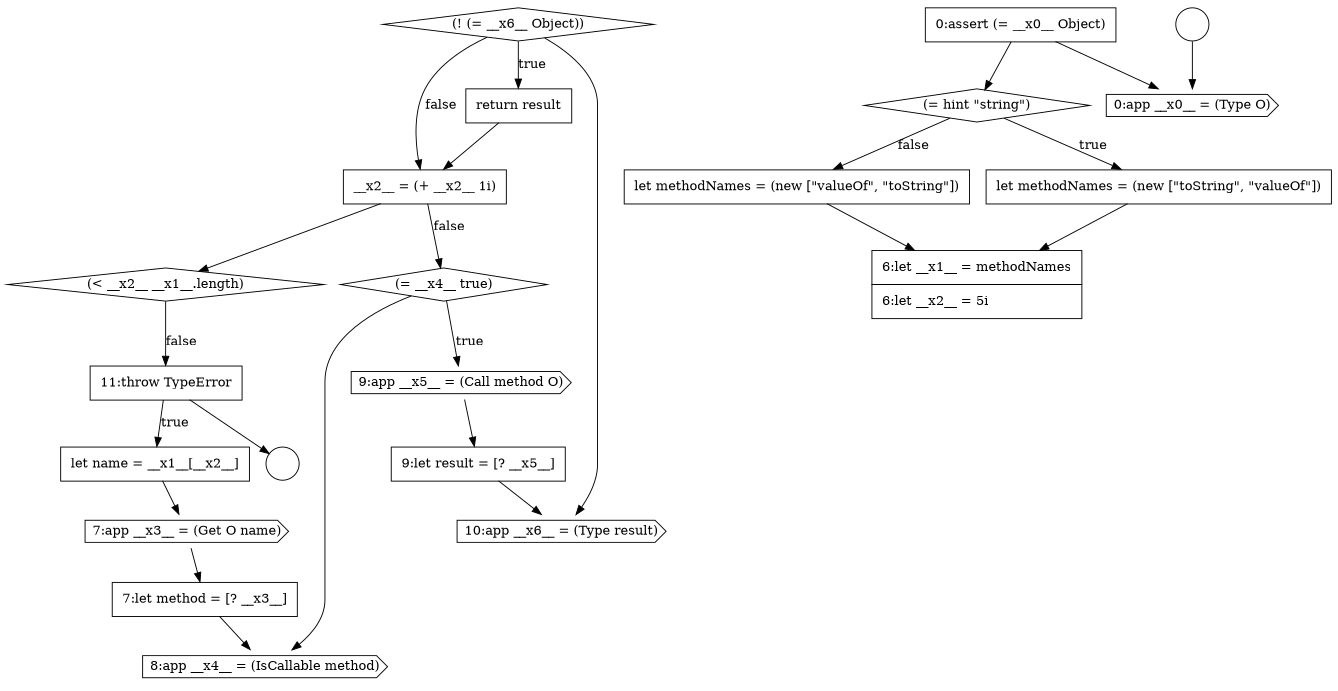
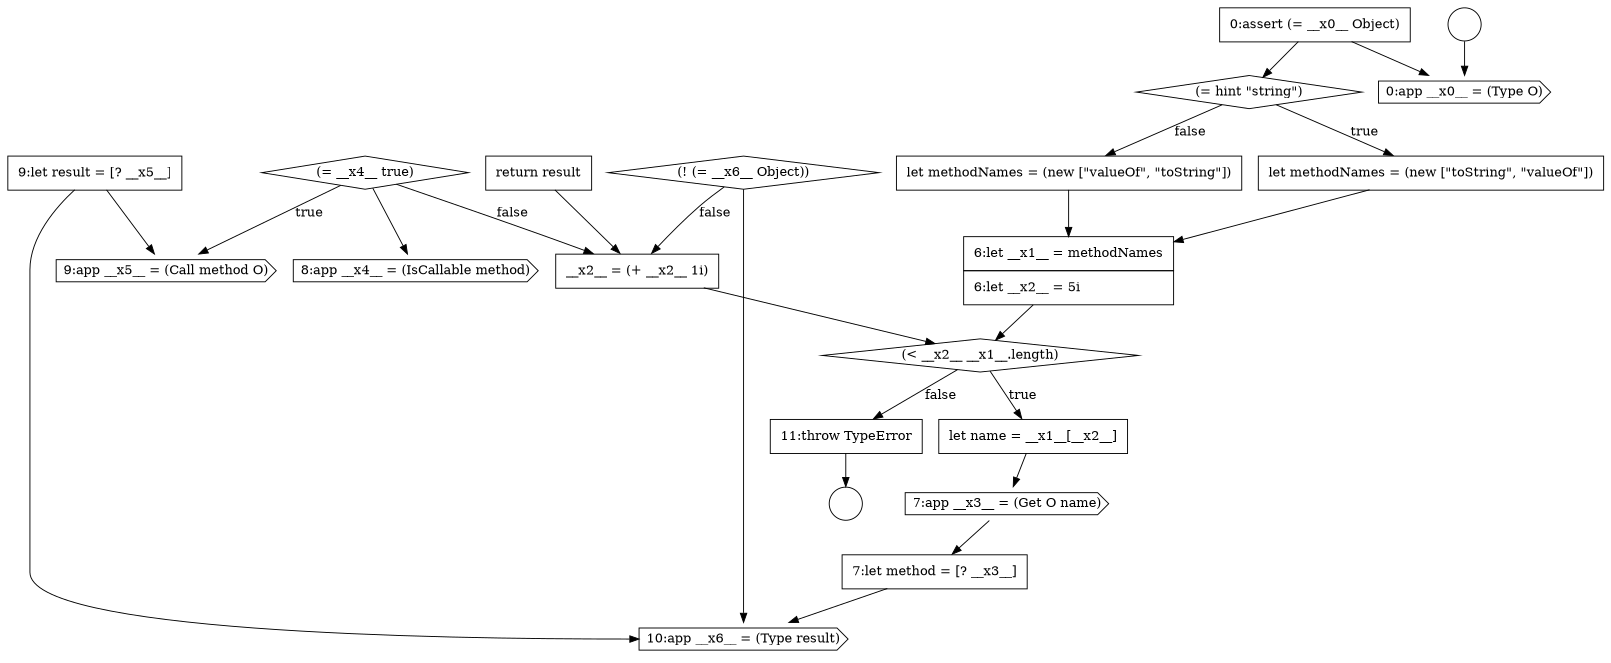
(518, 60) -> none
(433, 231) -> (490, 217)
none -> (1018, 319)
(469, 418) -> (128, 218)
(161, 419) -> (1003, 391)
(232, 630) -> (843, 604)
